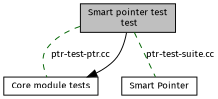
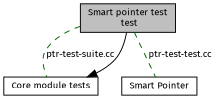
(80, 55) -> (80, 55)
(180, 55) -> (180, 55)
